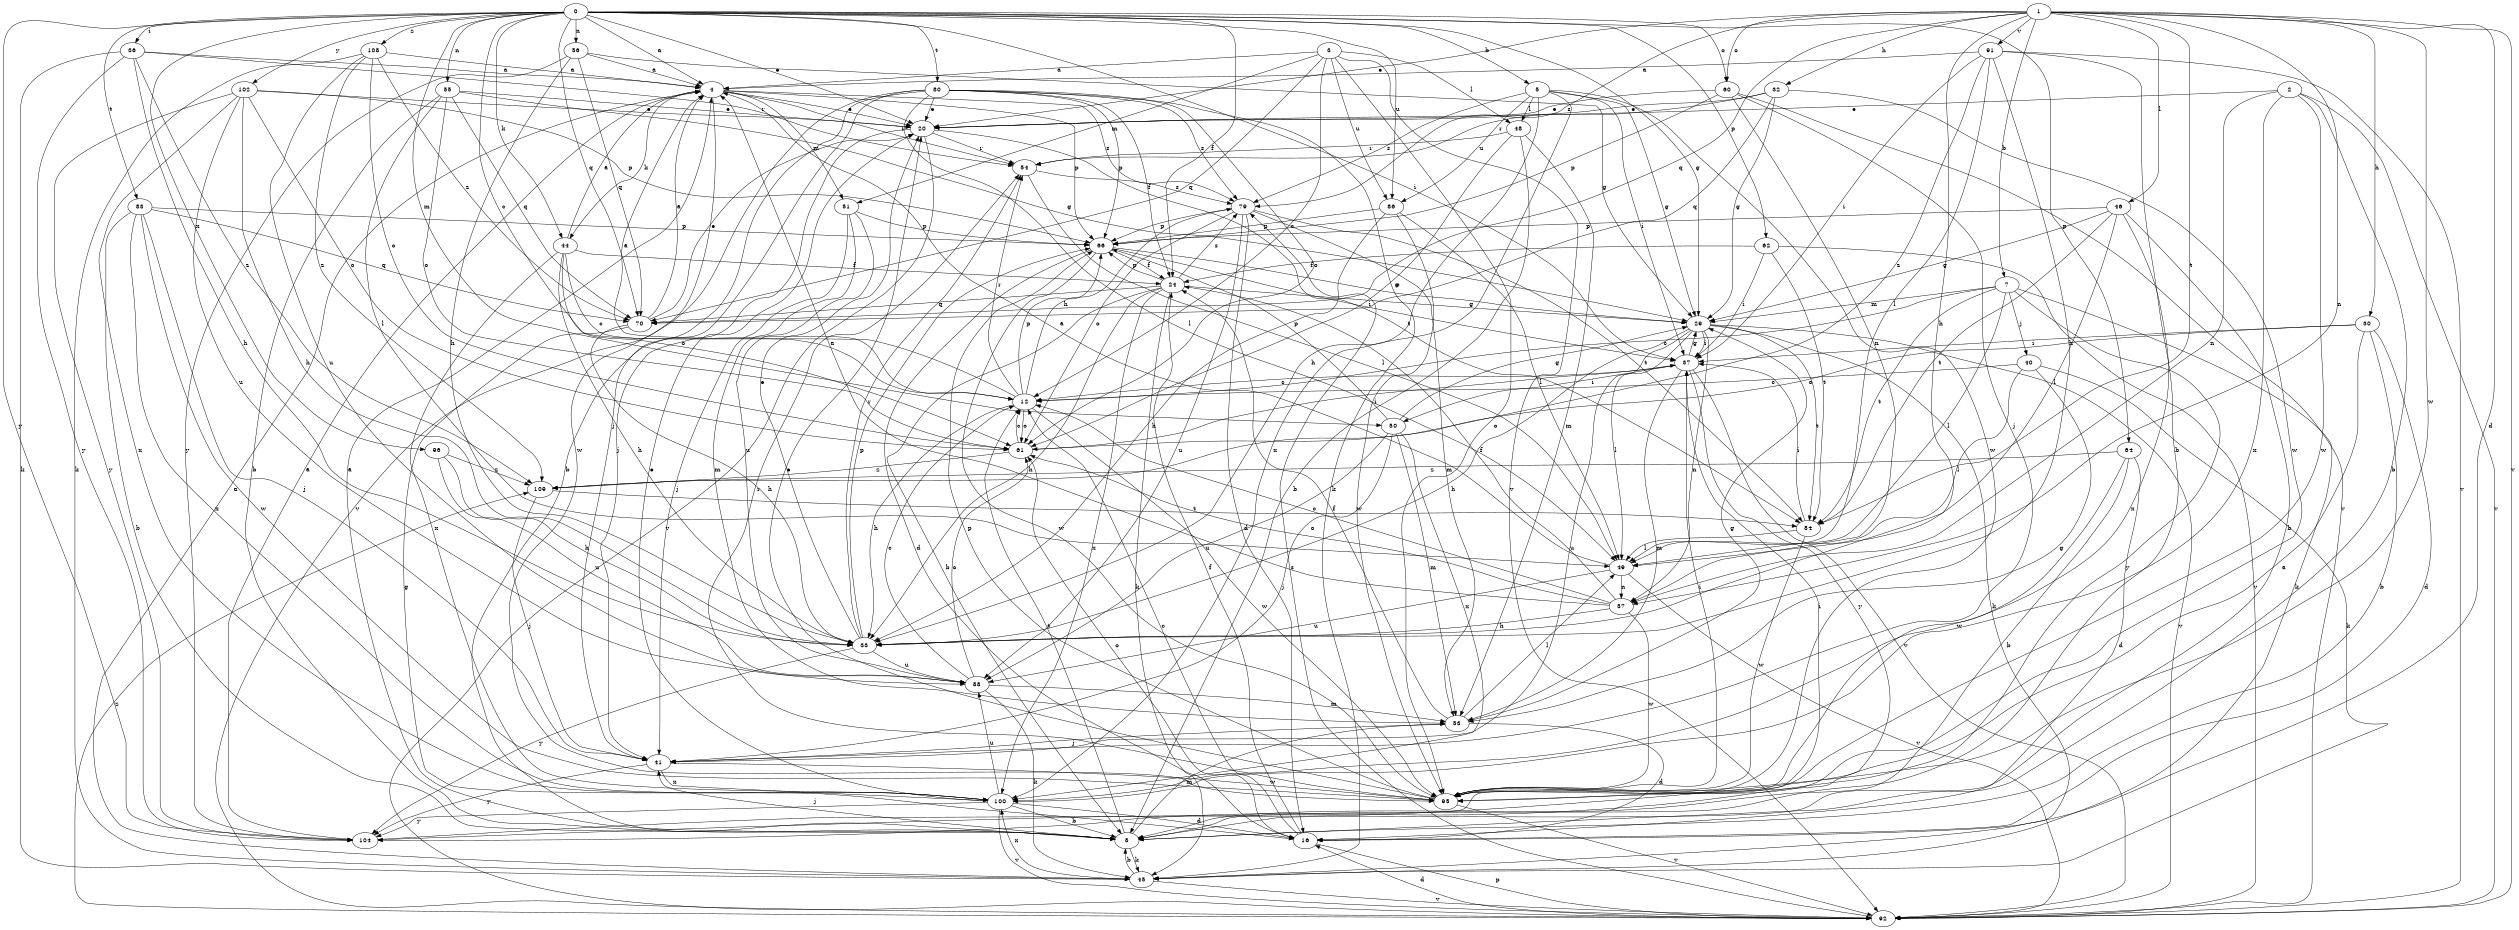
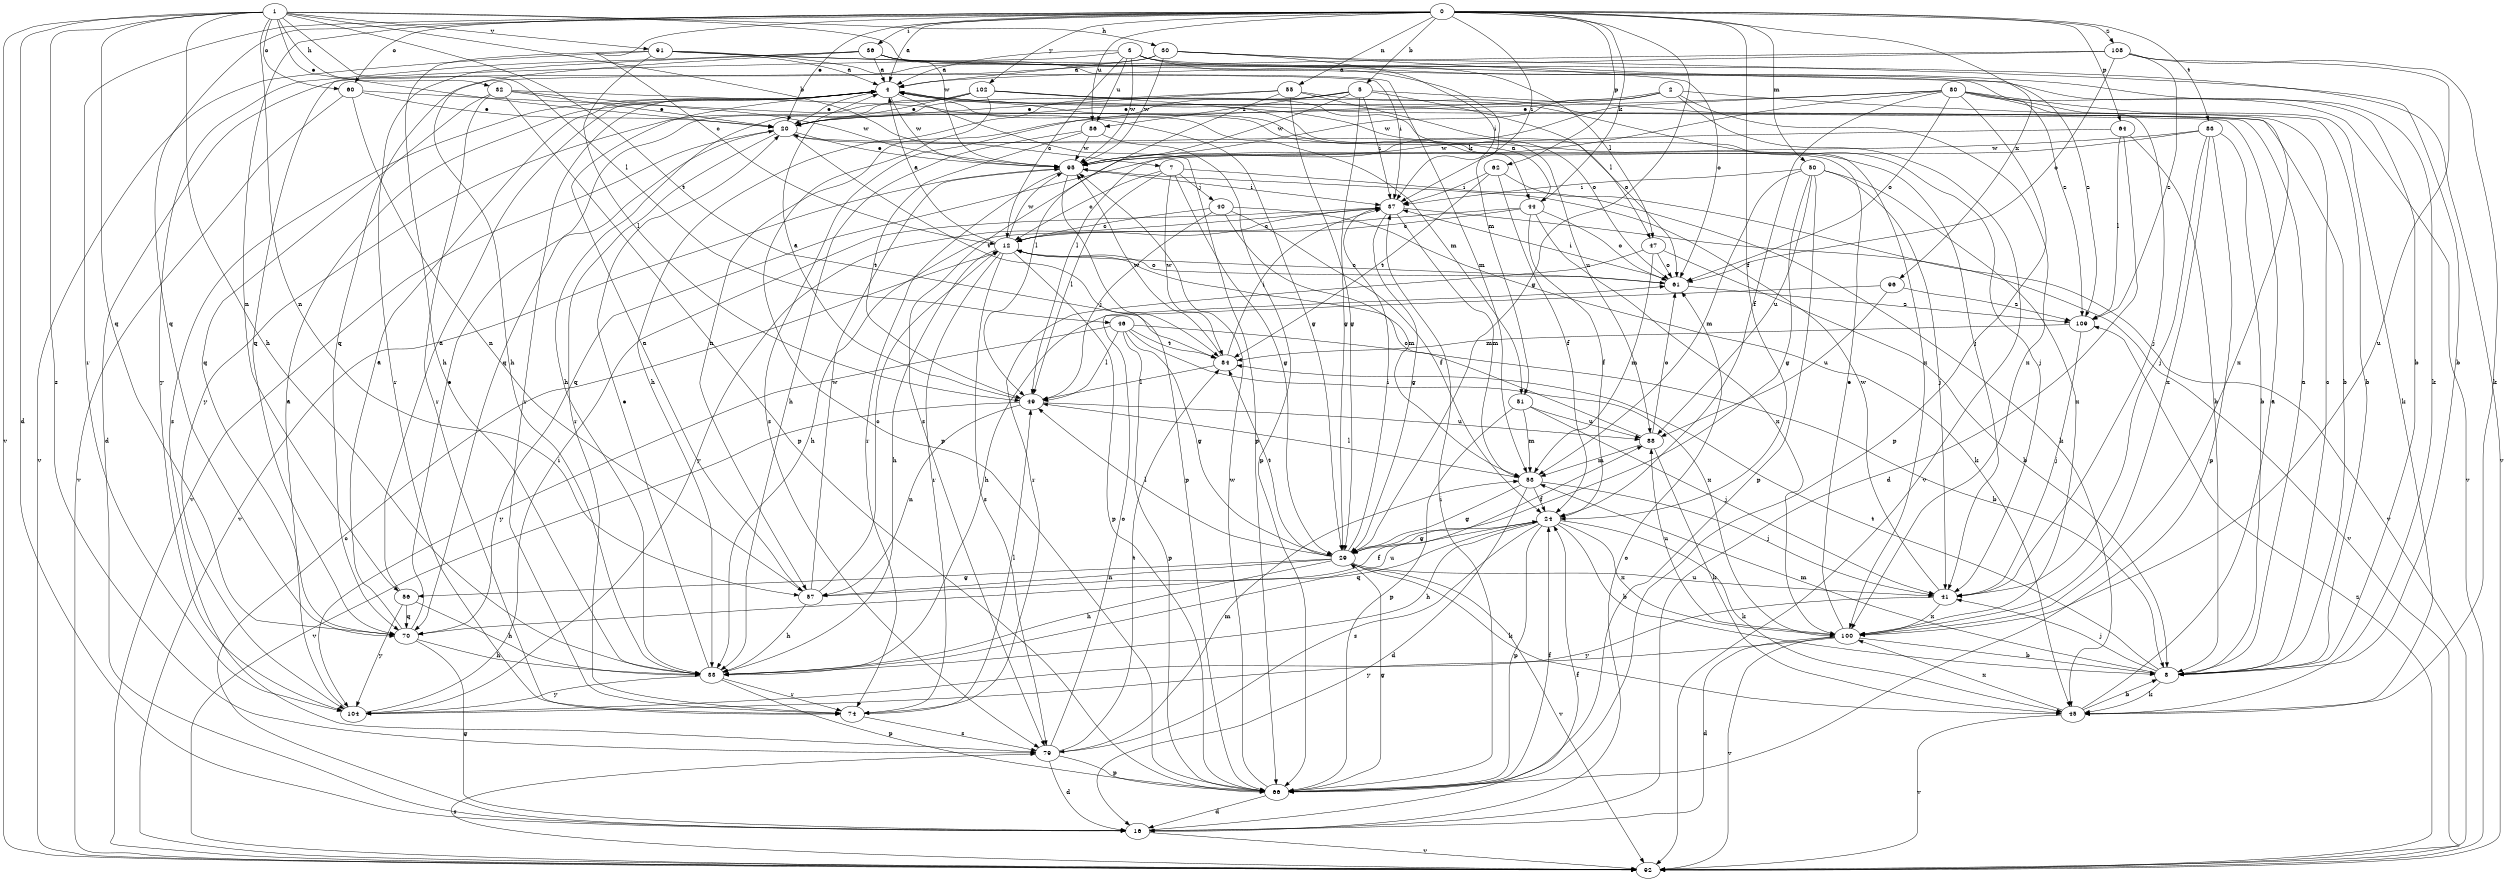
(781, 17) -> none
none -> (1030, 72)
none -> (1387, 81)
(1180, 86) -> (877, 578)
(1519, 129) -> (1654, 246)
(1482, 148) -> (1244, 109)
(1025, 168) -> (852, 714)
(467, 187) -> (340, 343)
(1428, 210) -> (845, 496)
(1066, 304) -> (986, 500)
(1874, 304) -> (1286, 363)
none -> (1407, 322)
(1541, 382) -> (876, 265)
(1567, 383) -> (1604, 182)
(1880, 402) -> (1169, 265)
(20, 426) -> (88, 363)
(1496, 426) -> (1133, 109)
(1171, 460) -> none
(1432, 470) -> (2118, 226)
(1958, 470) -> (1101, 304)
(2394, 470) -> (2328, 382)
(435, 493) -> (2370, 356)
(1195, 509) -> (1489, 343)
(1335, 540) -> none
(2062, 548) -> (1412, 343)
(2284, 567) -> (1147, 109)
(1043, 620) -> (1720, 451)
(884, 670) -> (924, 158)
(1682, 802) -> (655, 441)
(1498, 880) -> (1425, 851)
(1451, 898) -> none
